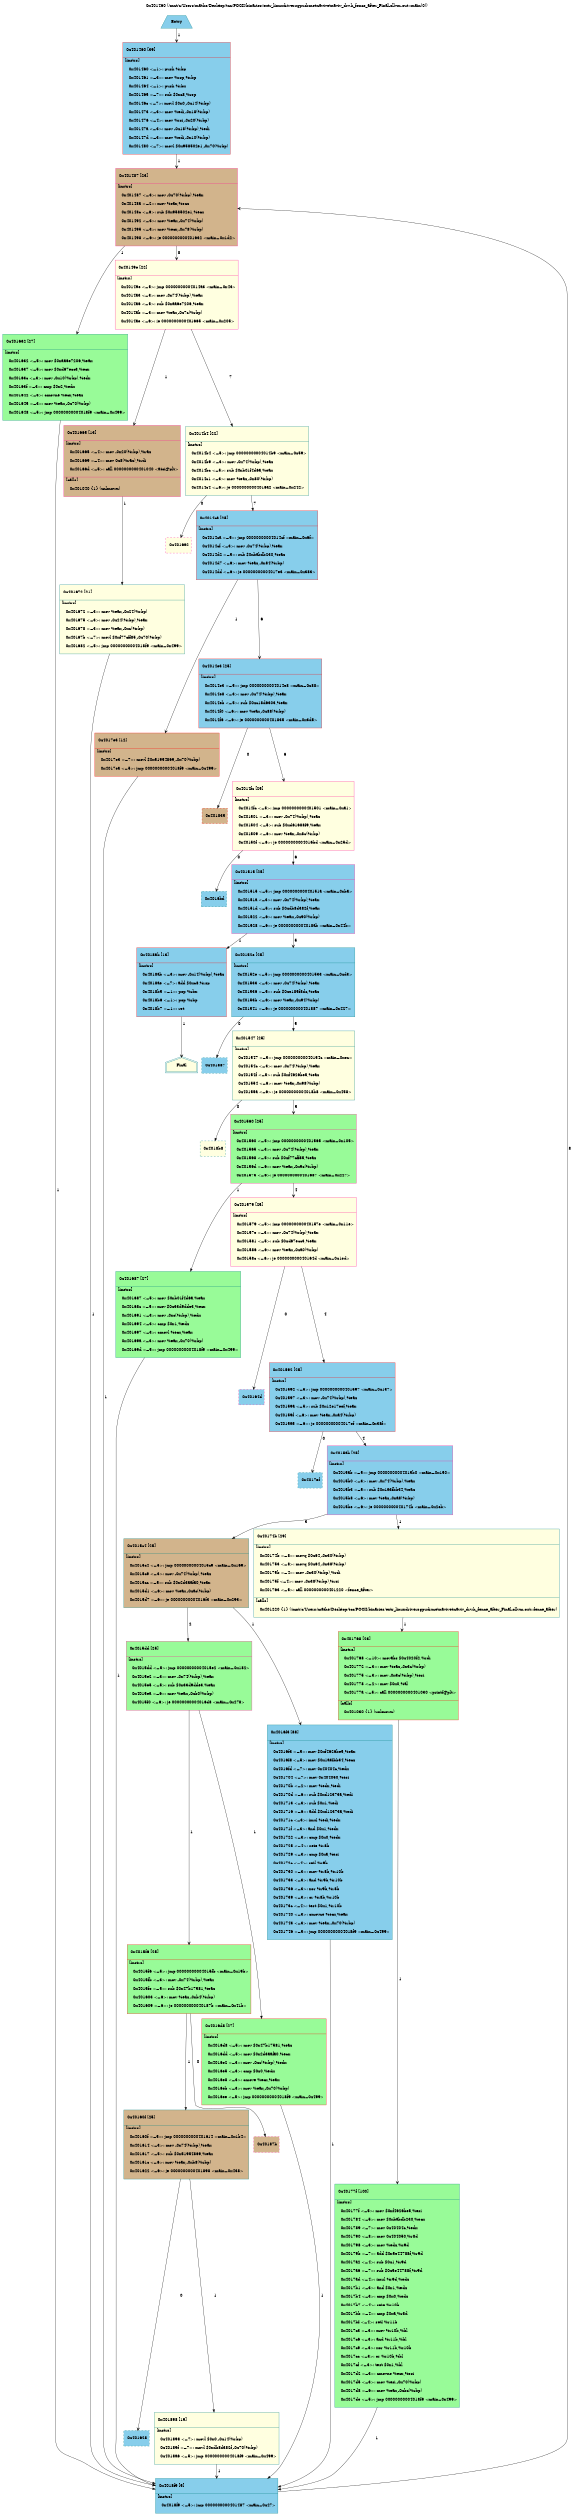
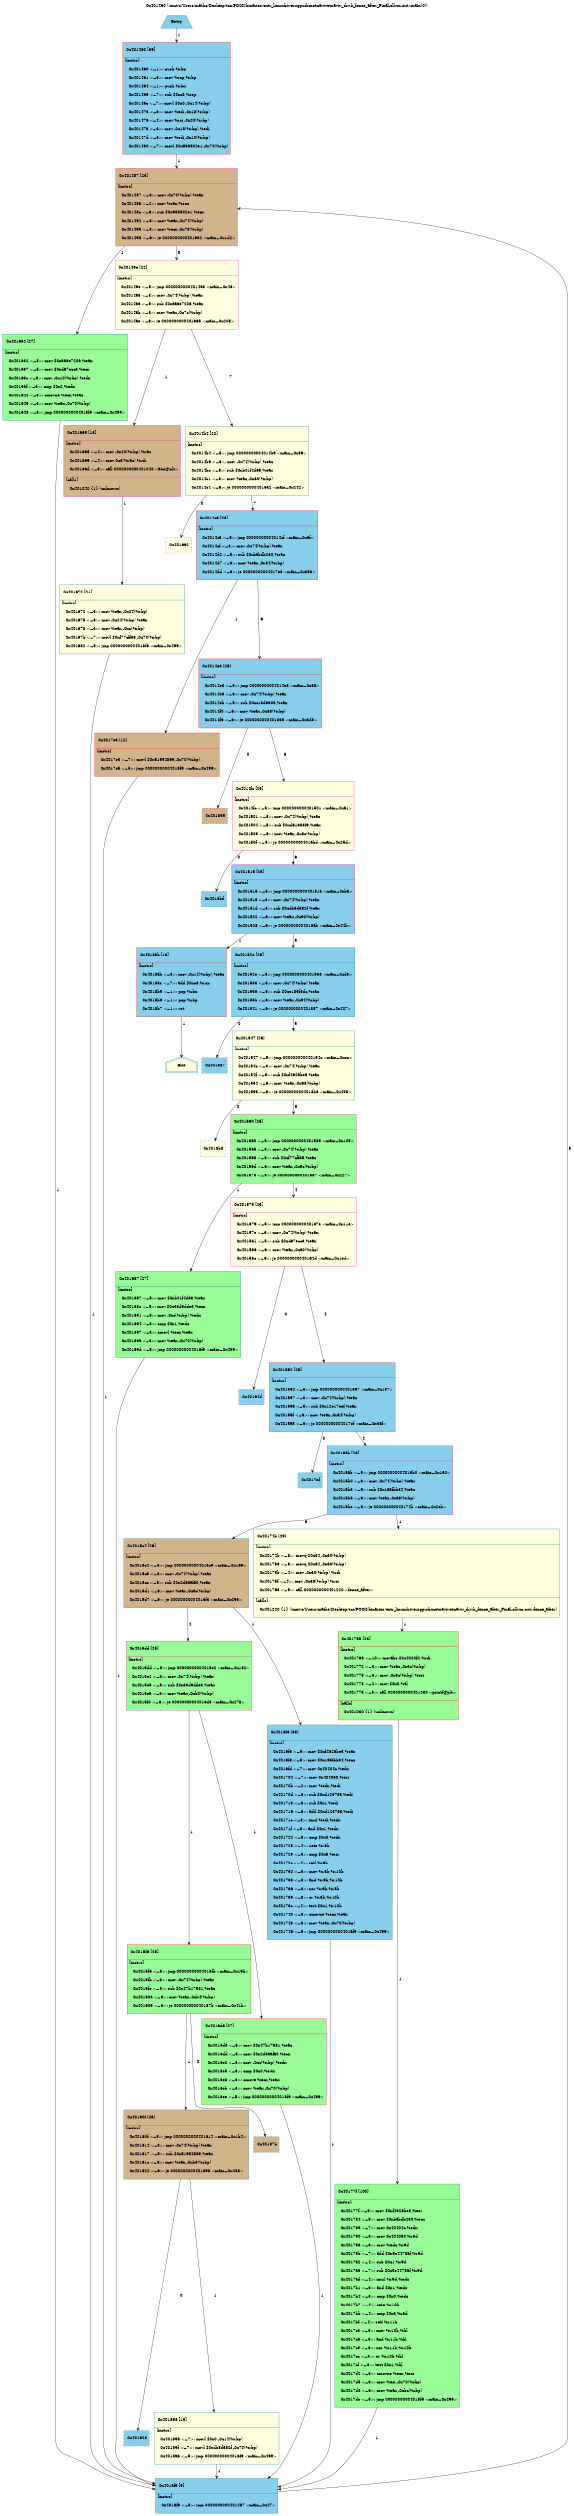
(182, 1065) -> (182, 1065)
(266, 2145) -> (266, 2145)
